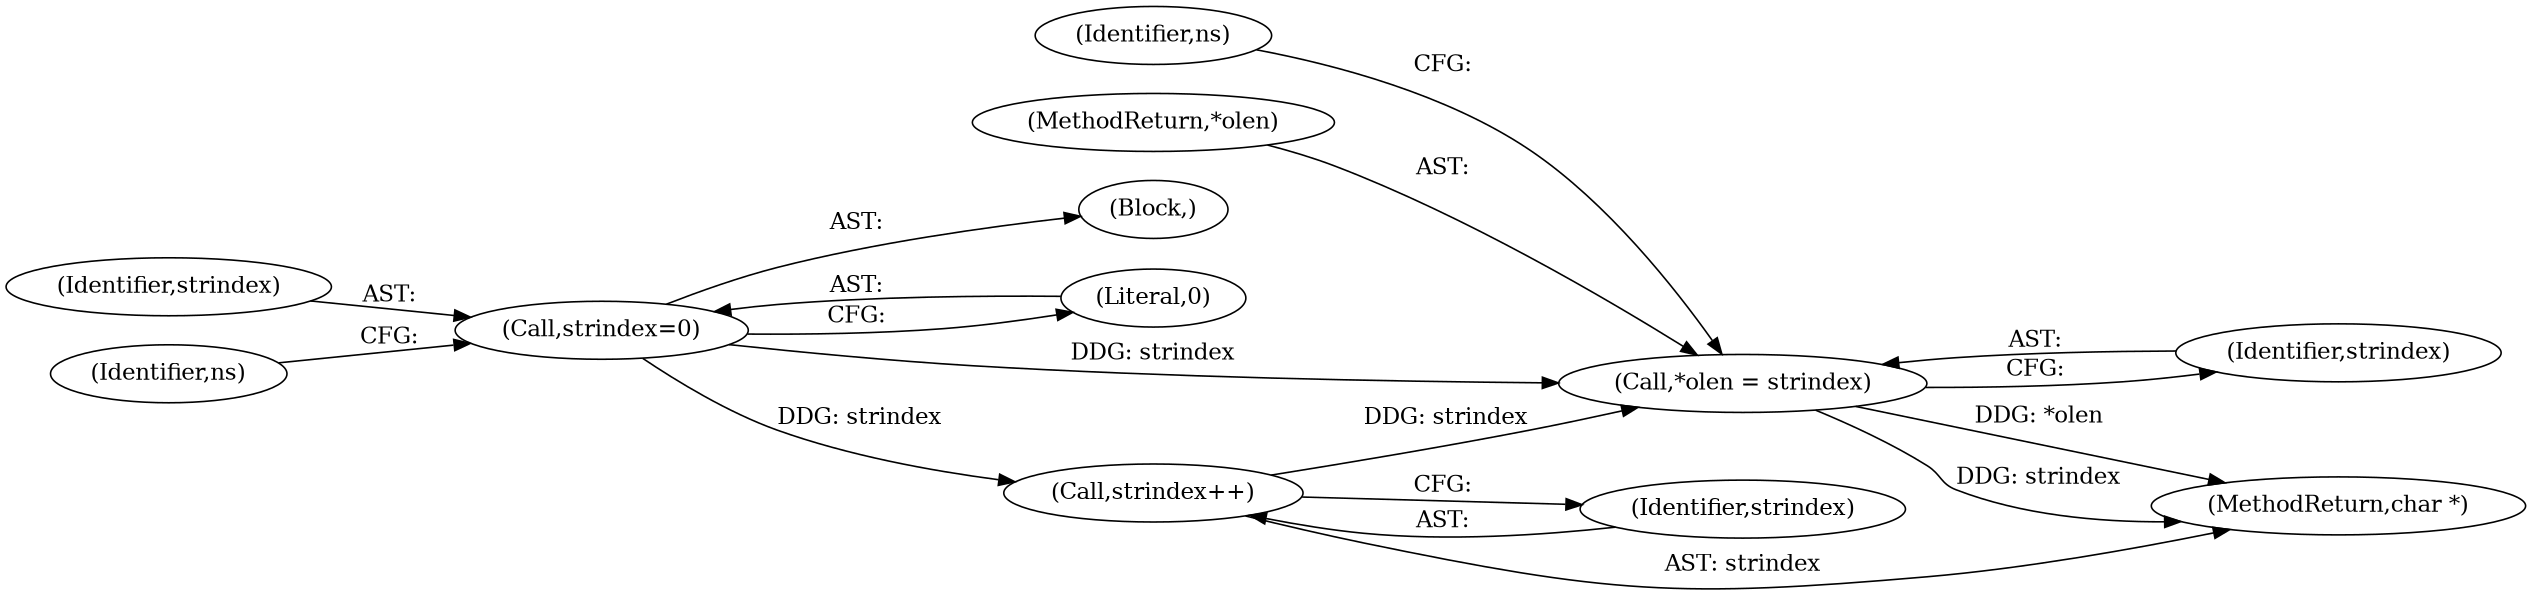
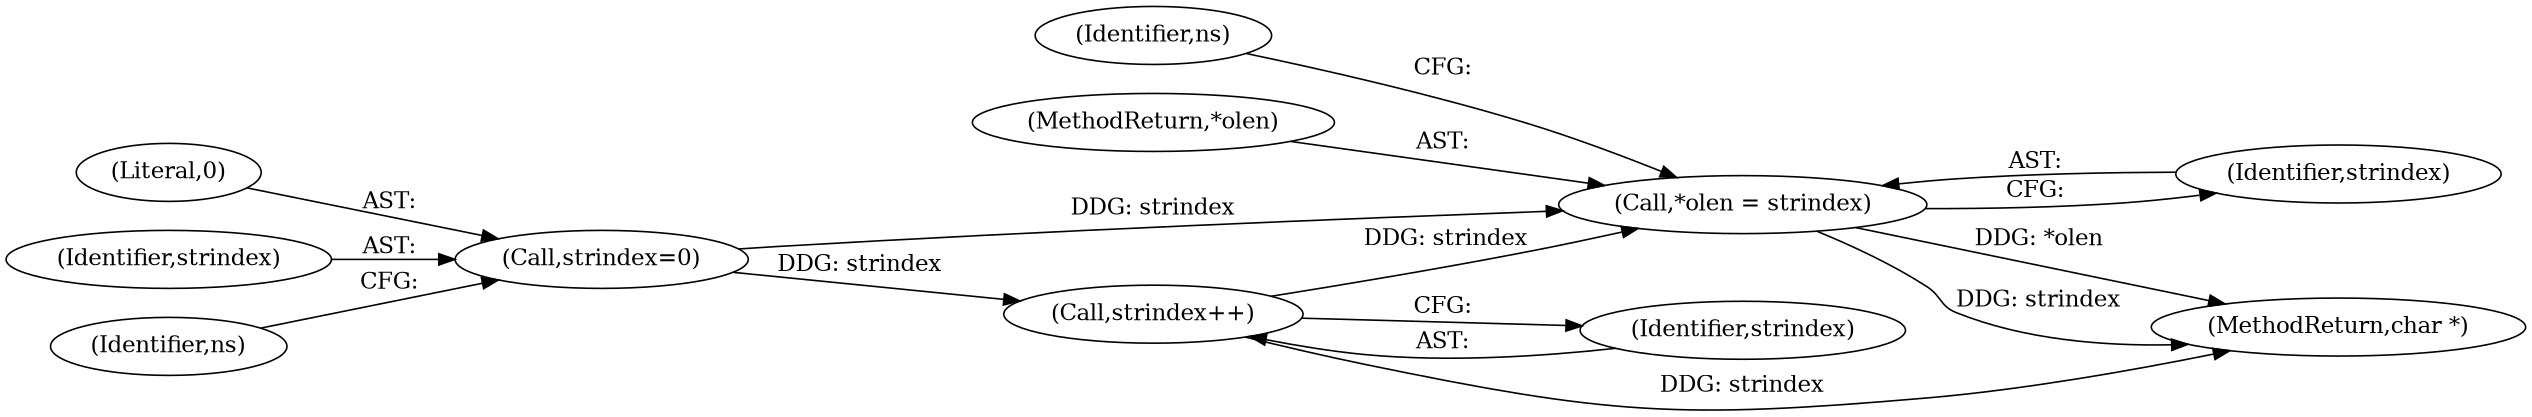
(1153, 209) -> none
(903, 331) -> none
(1743, 565) -> (1743, 386)
